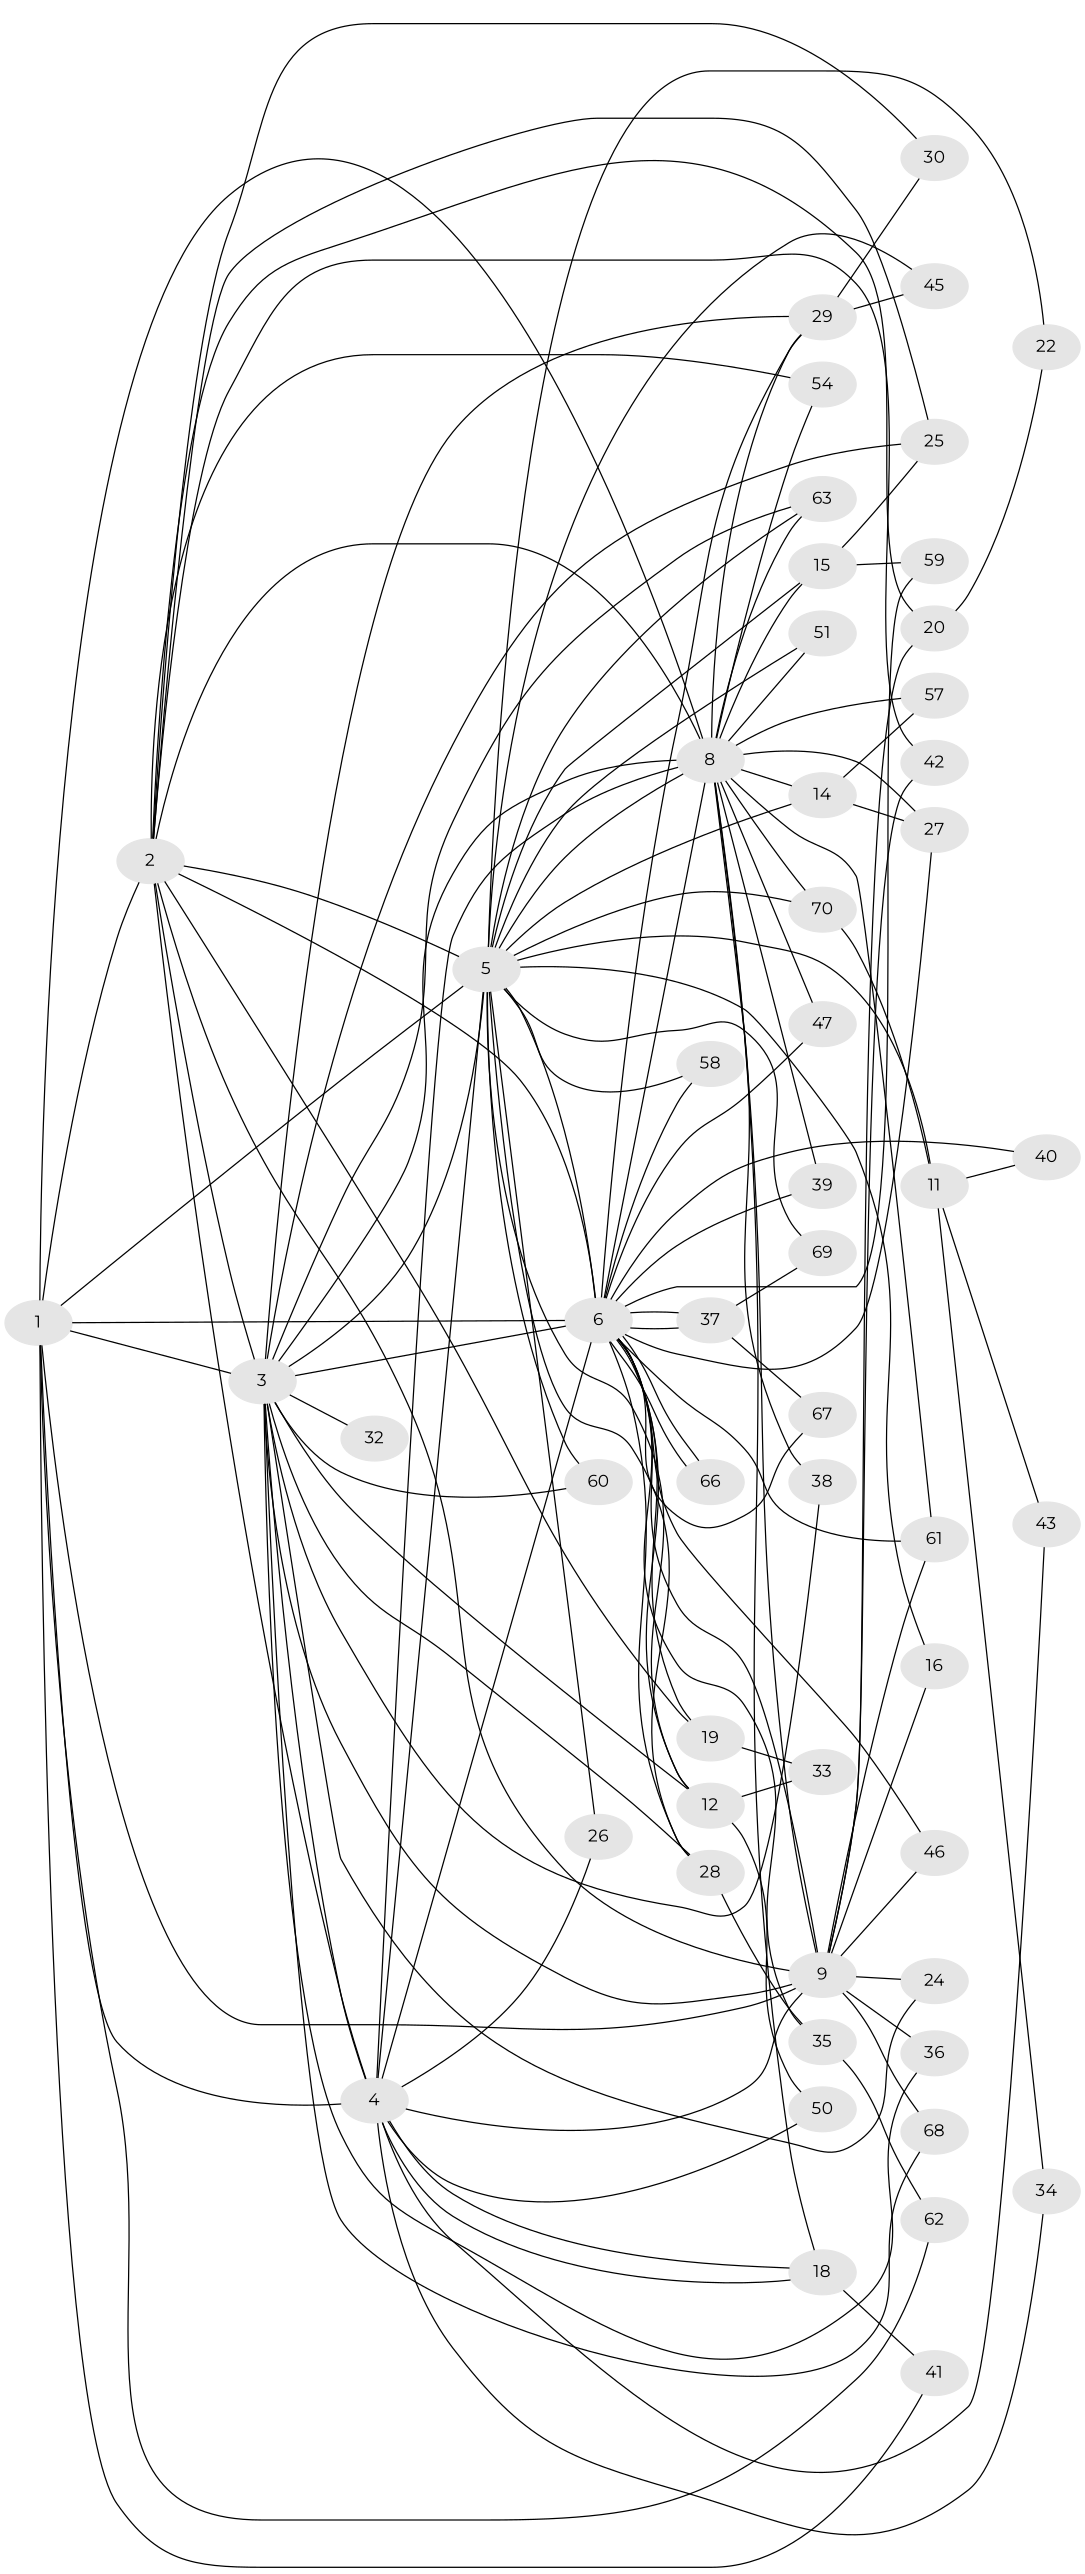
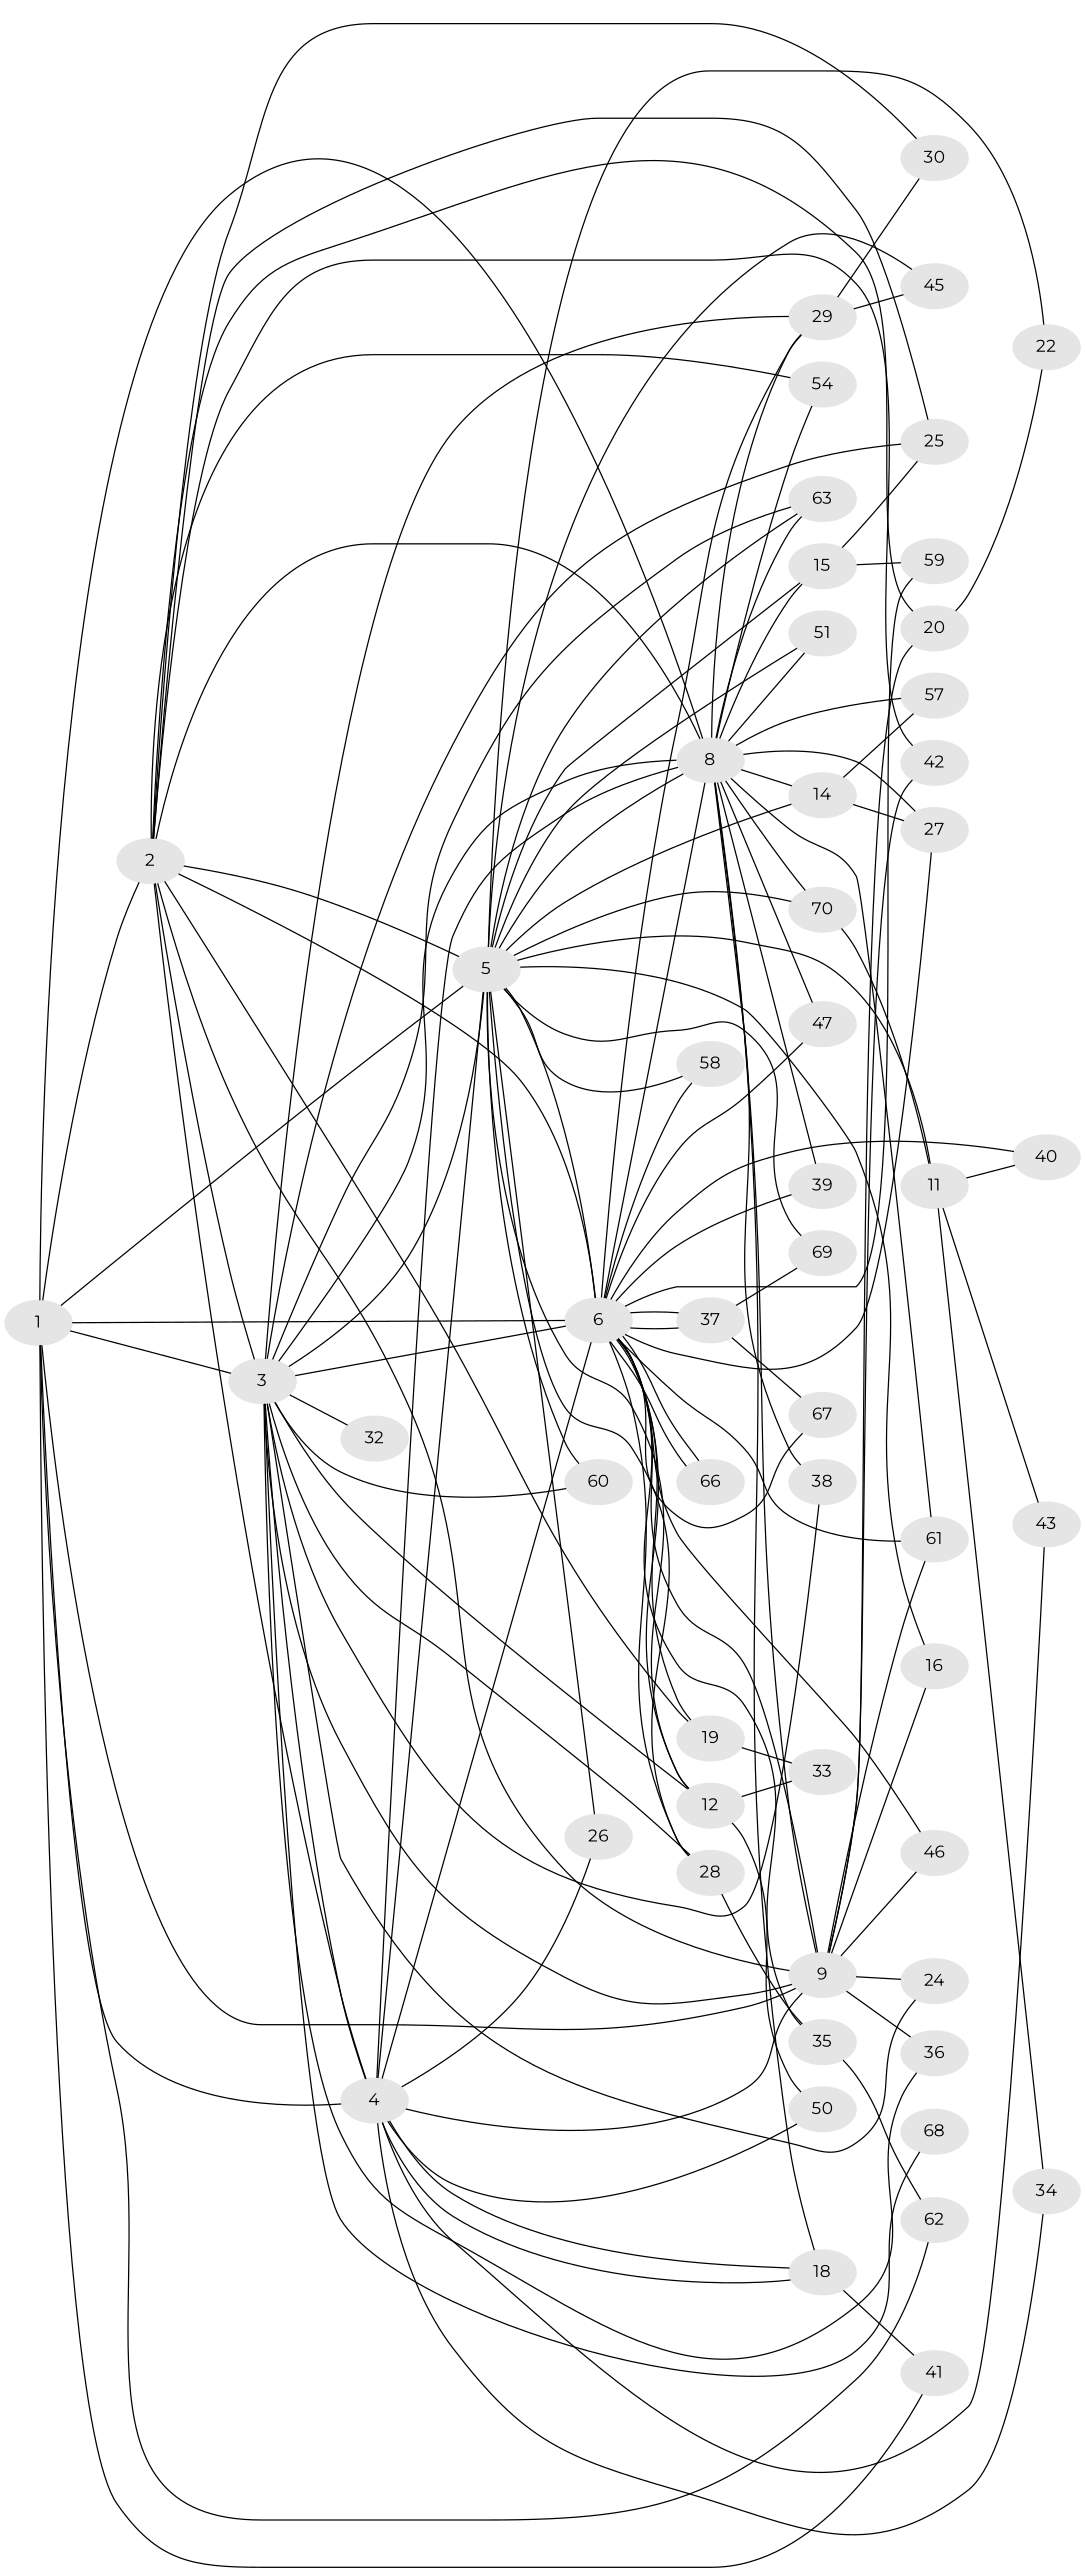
(882, 2052) -> none
